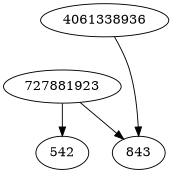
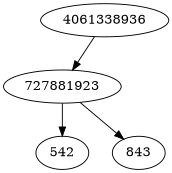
(132, 80) -> (86, 50)
